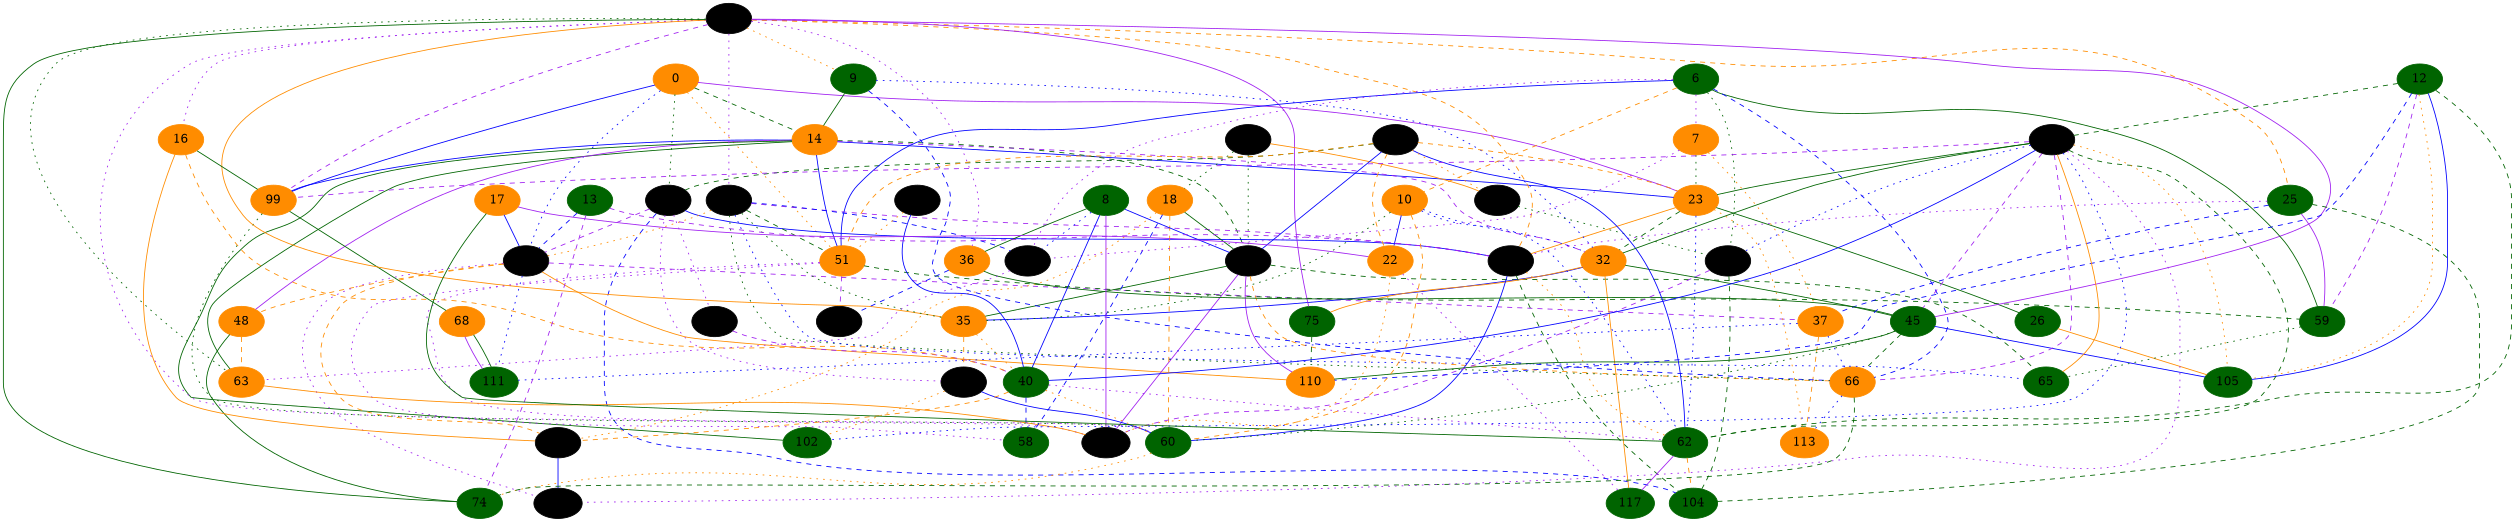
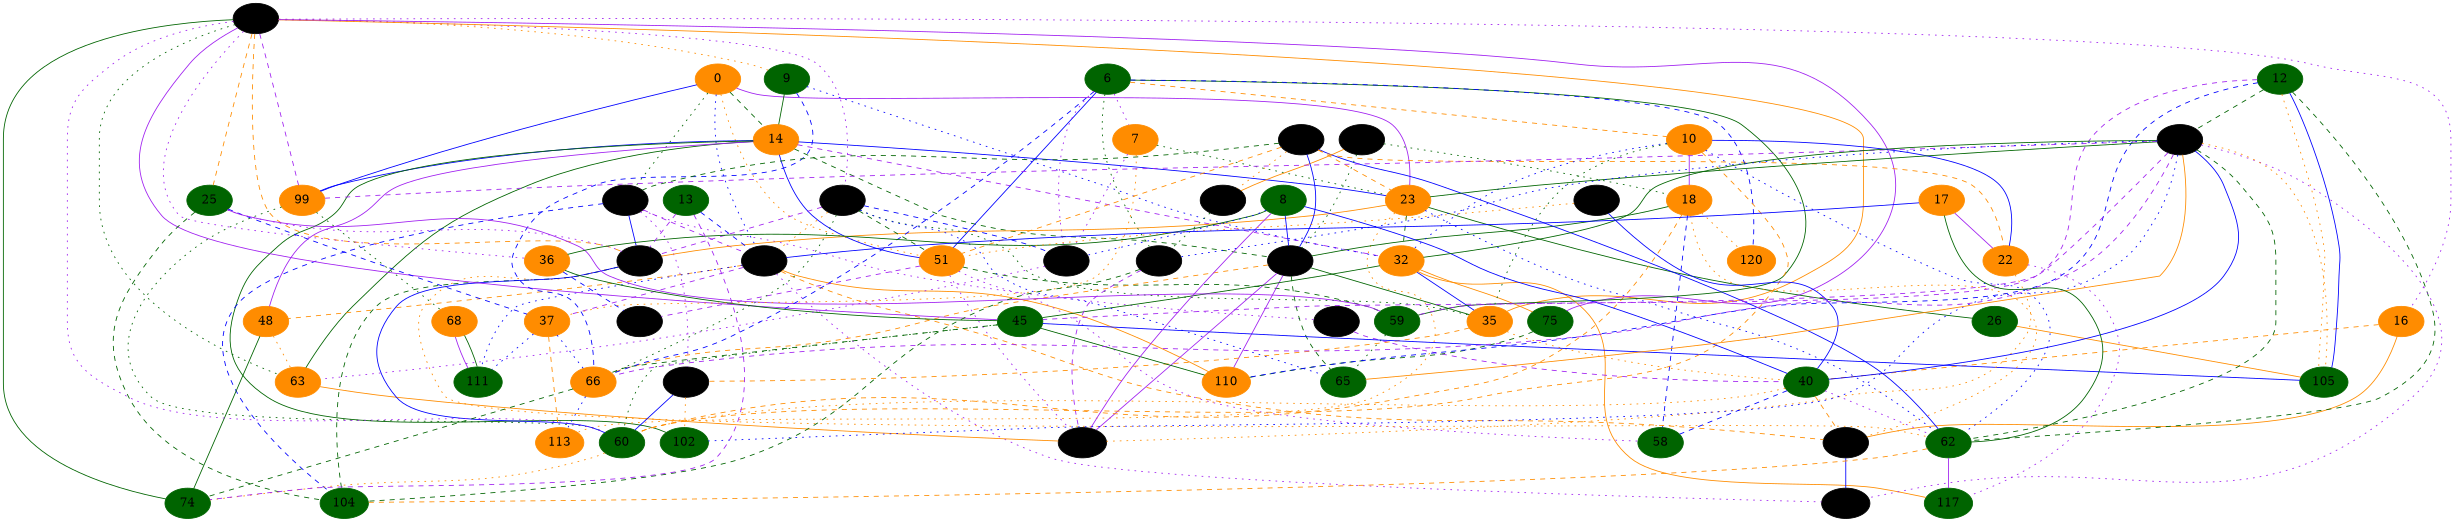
none -> (1689, 170)
(233, 174) -> none
(364, 258) -> (372, 256)
none -> (1752, 261)
(242, 352) -> (282, 352)
